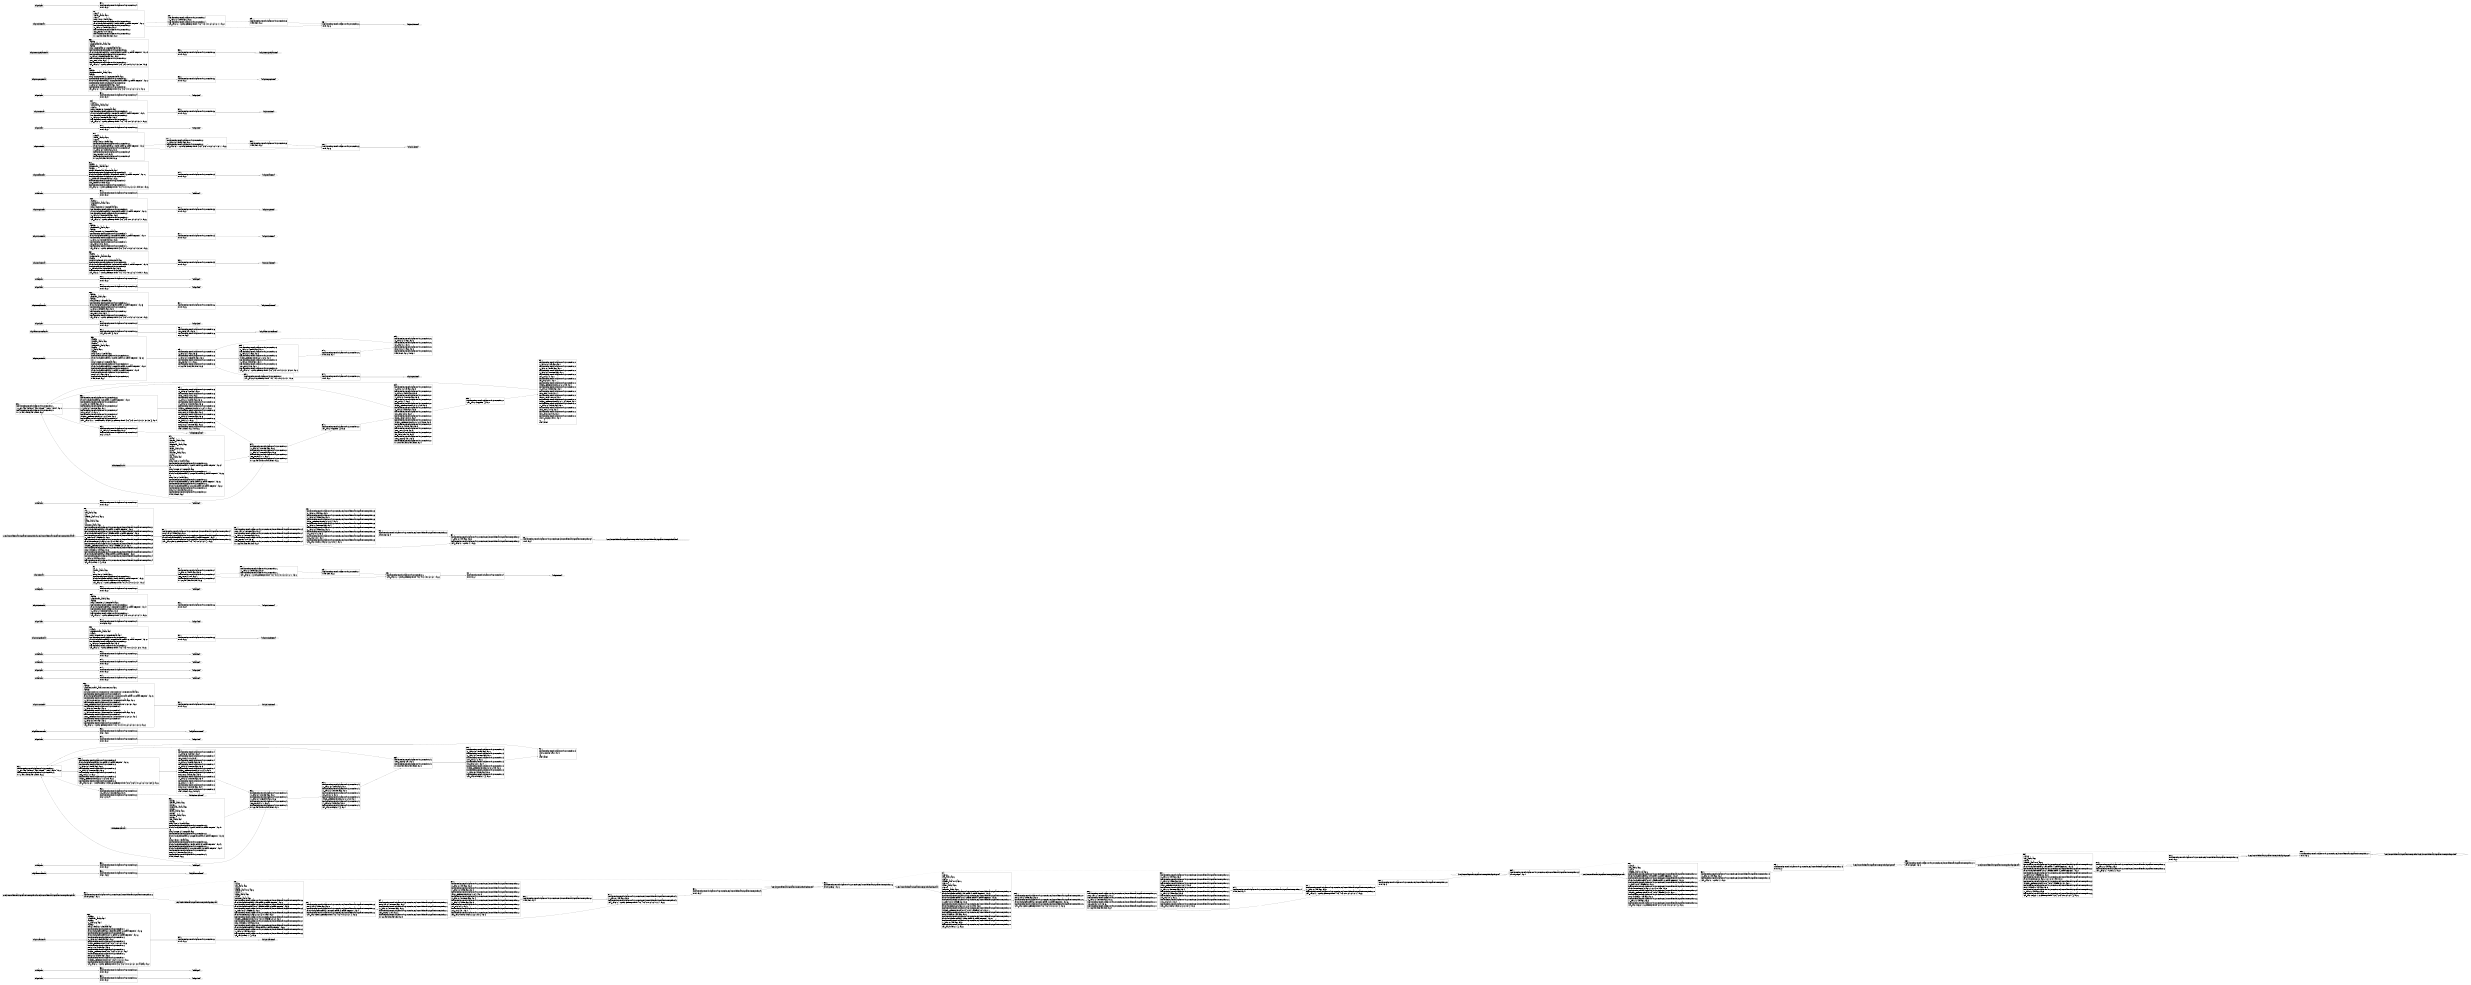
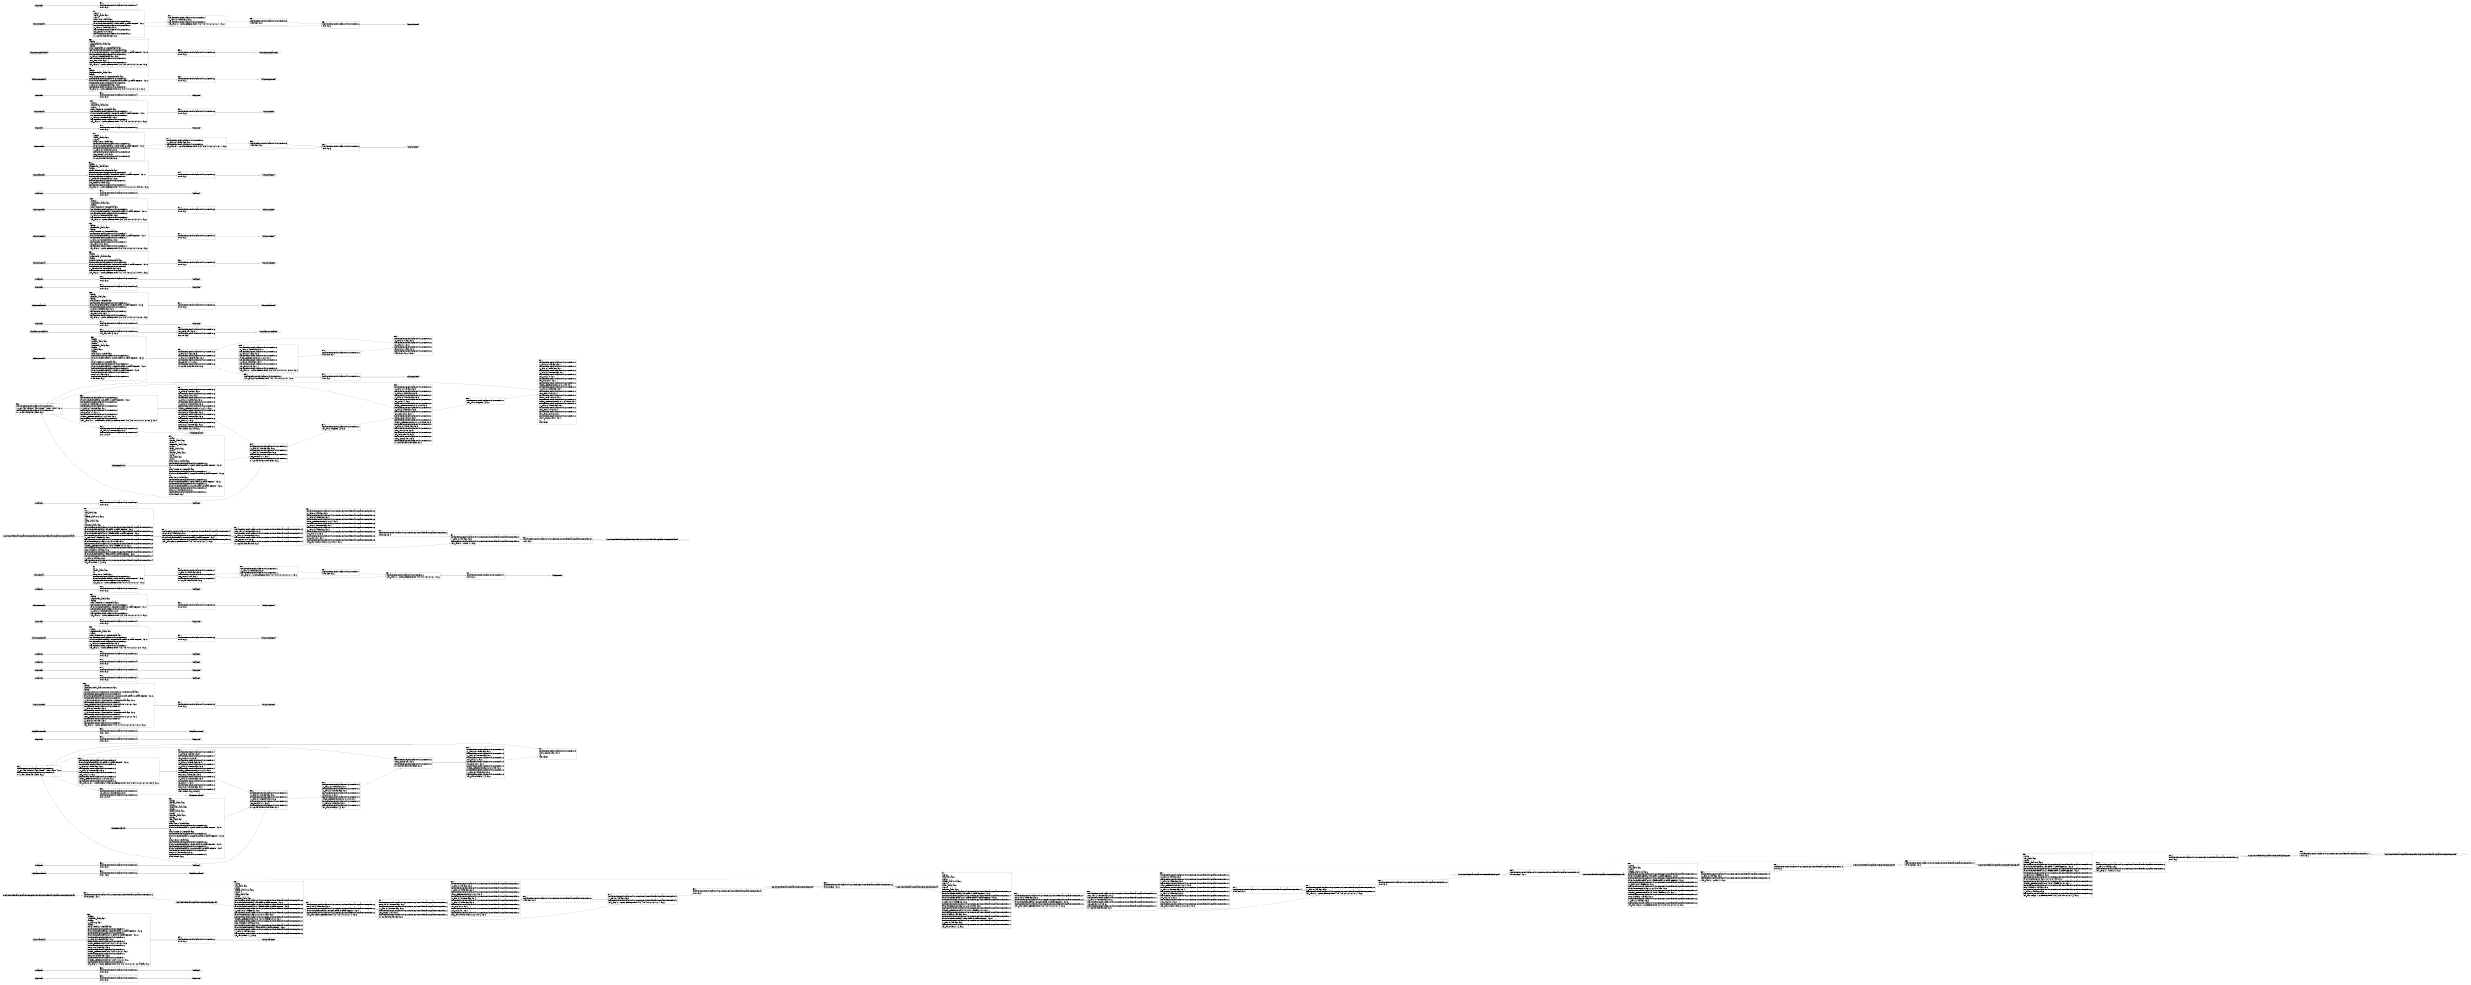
(106, 623) -> (104, 623)
